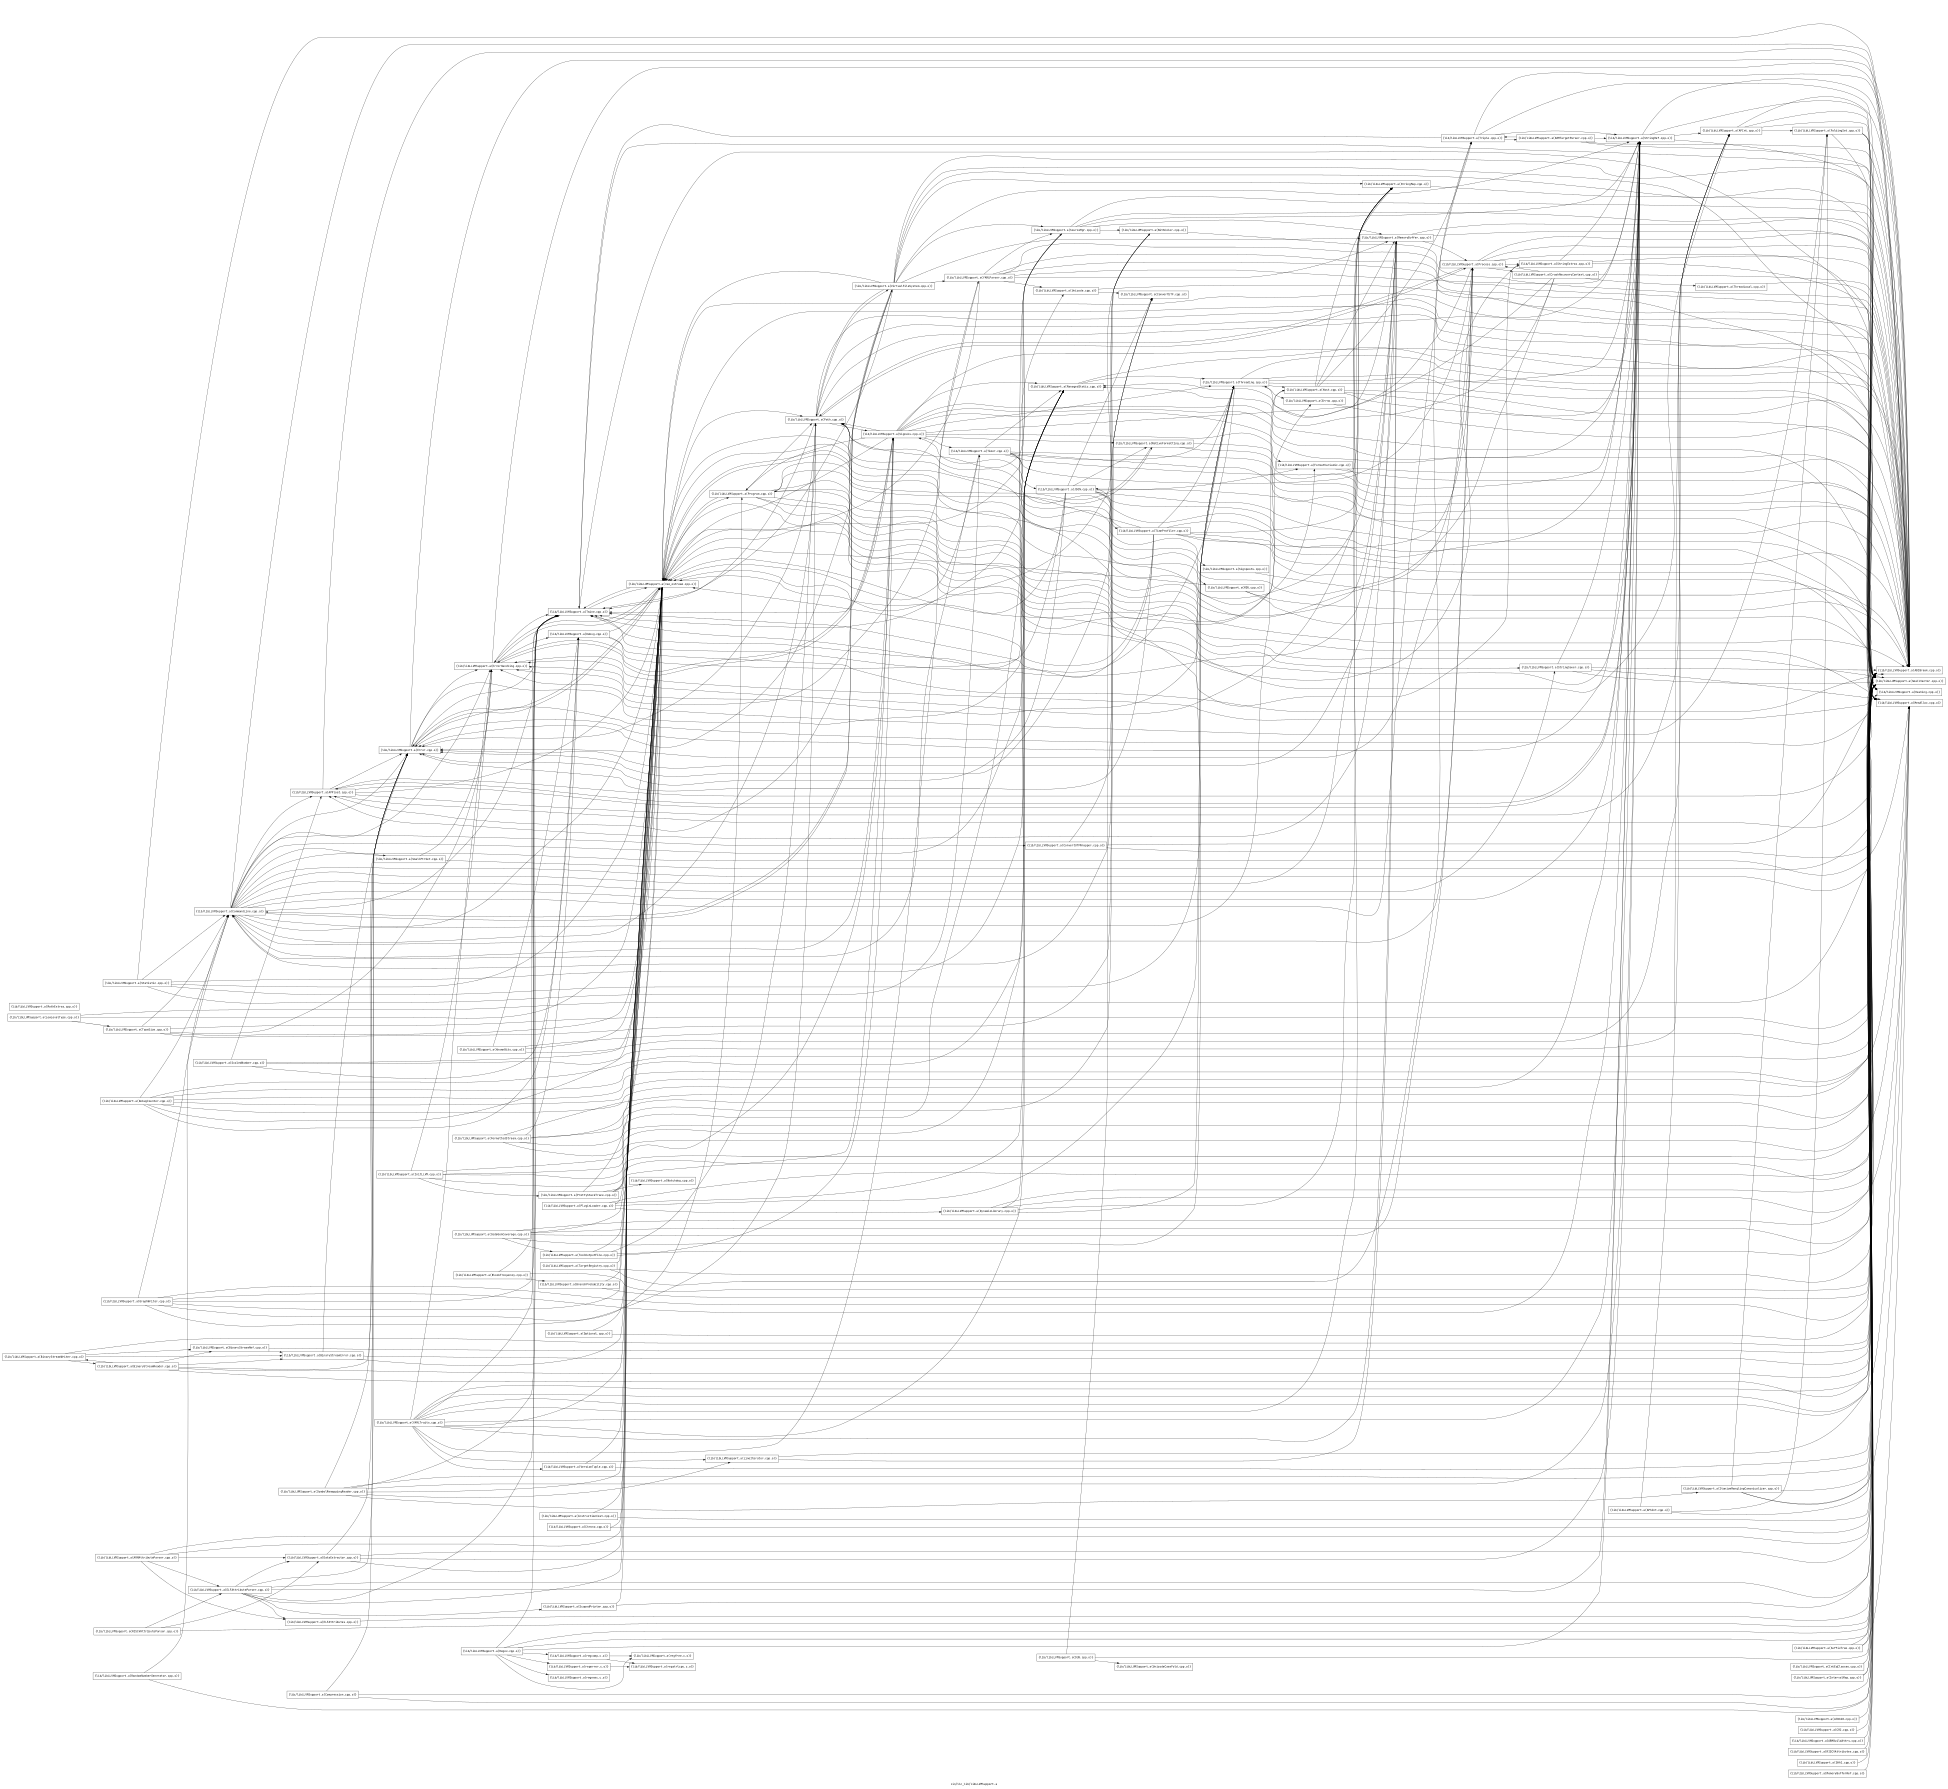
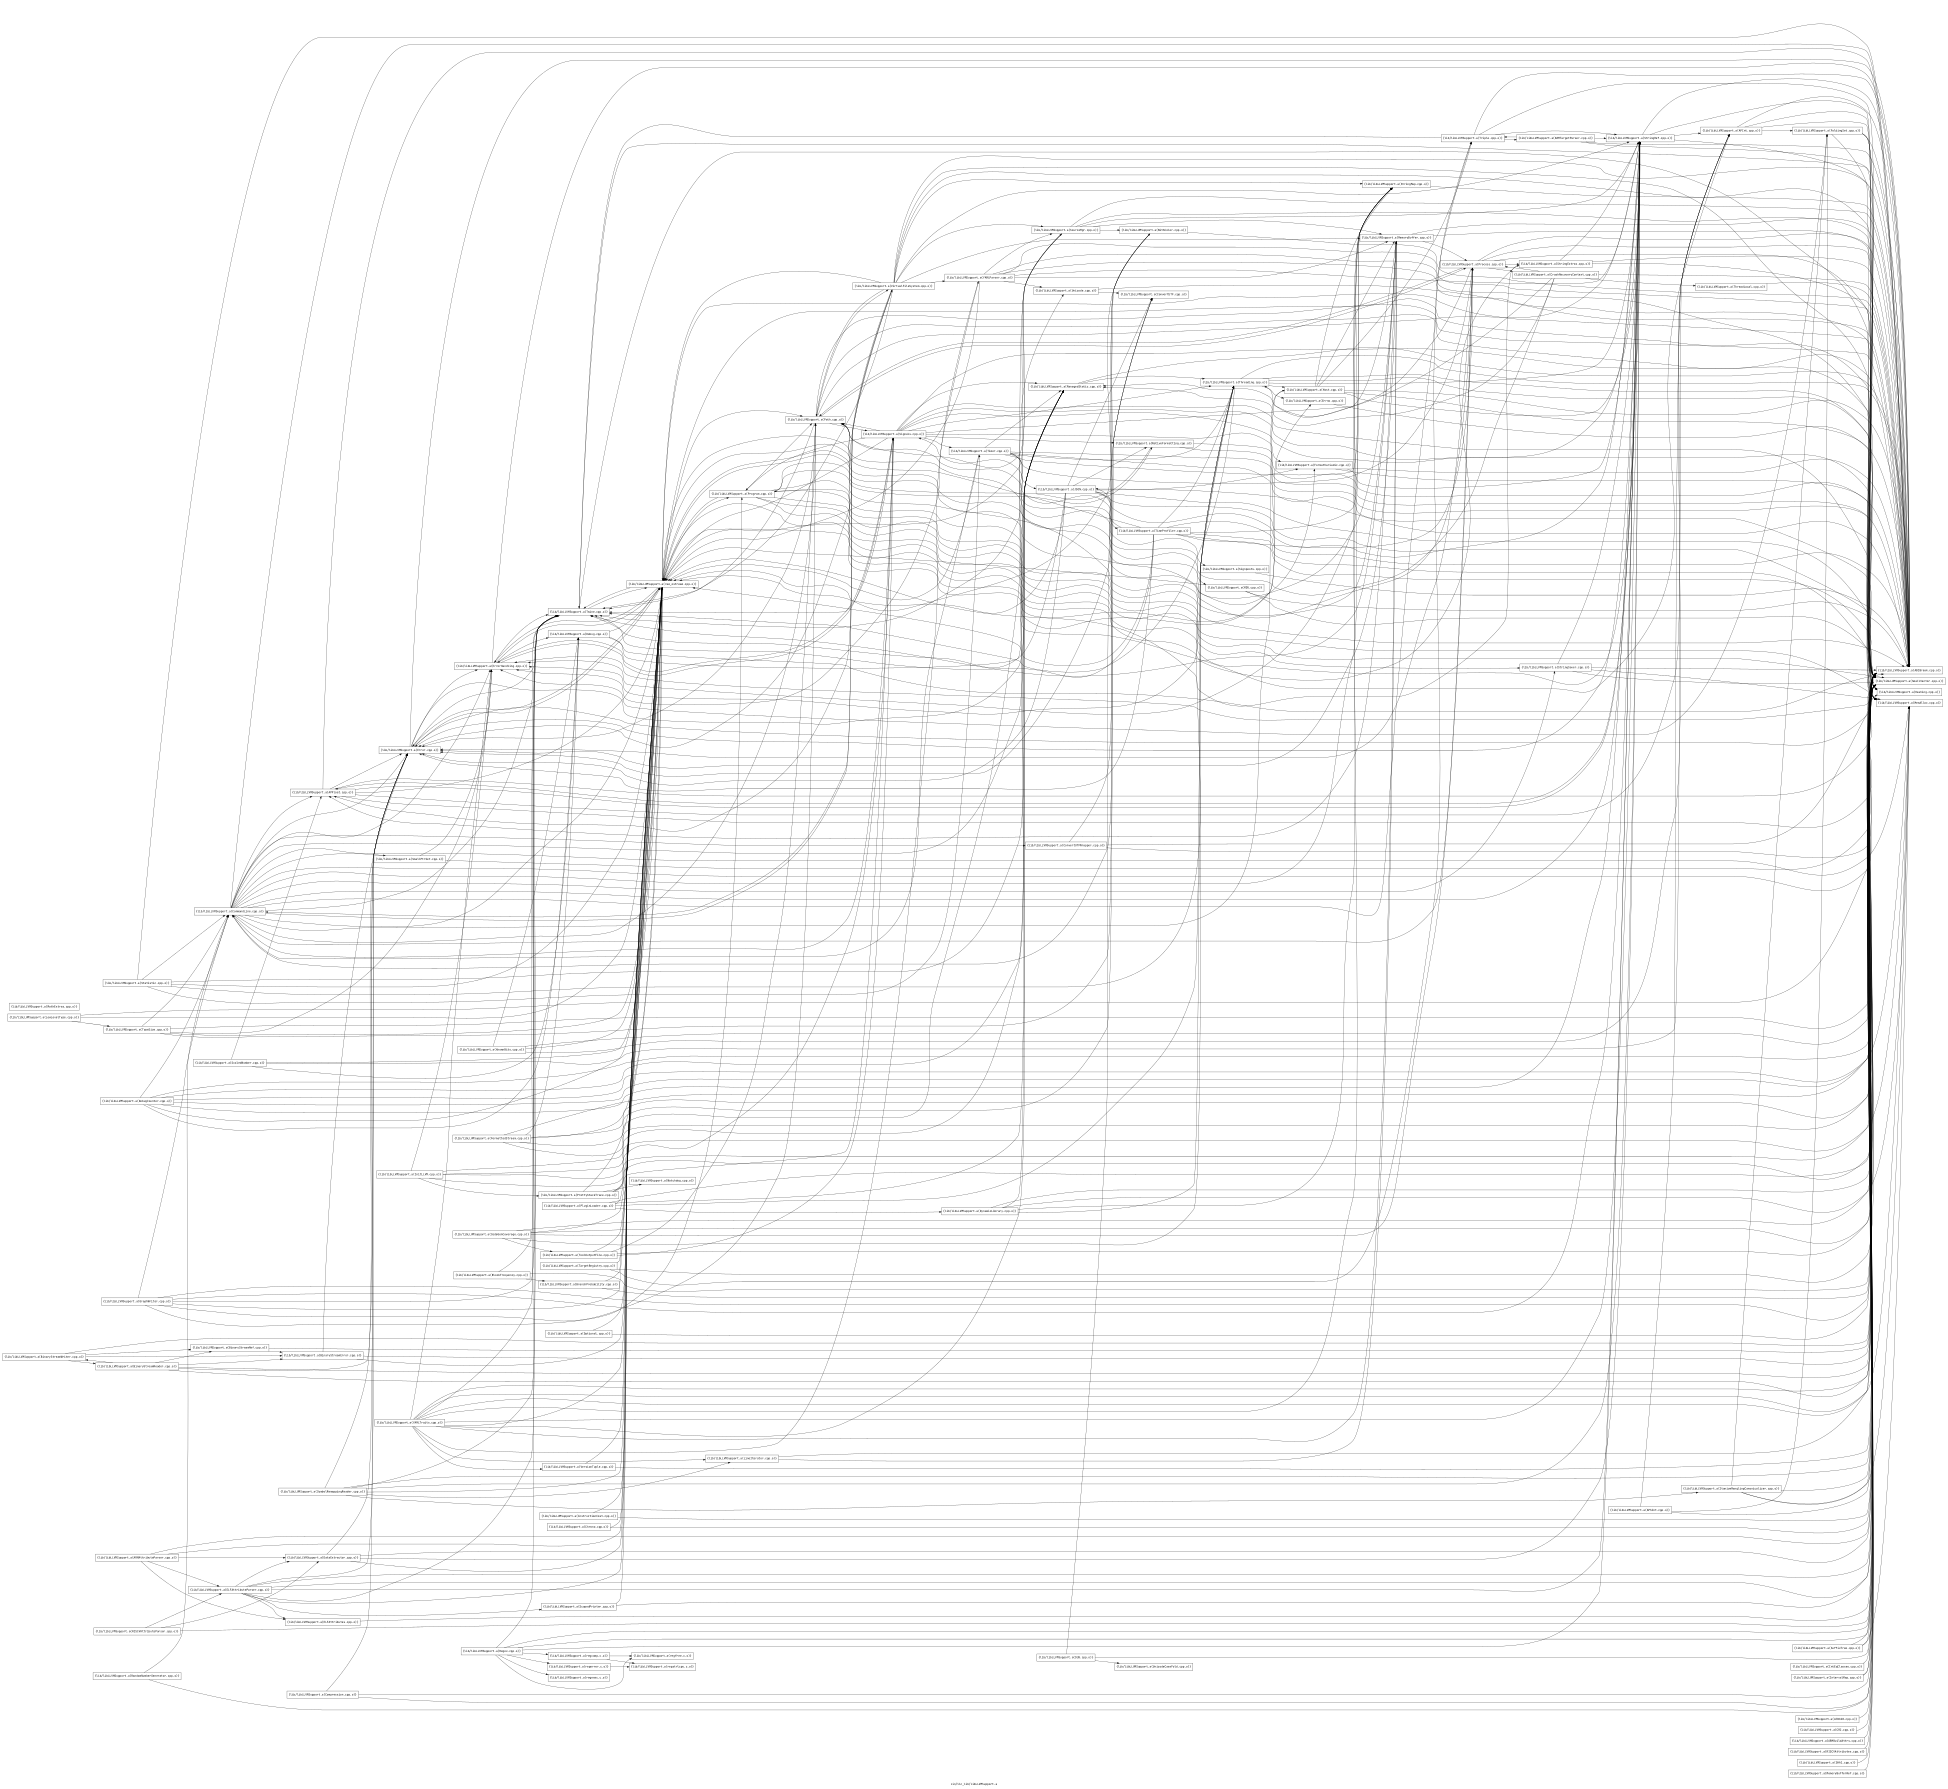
none -> (1504, 1575)
